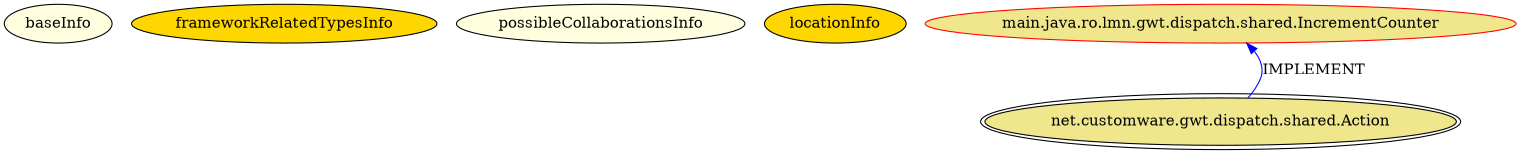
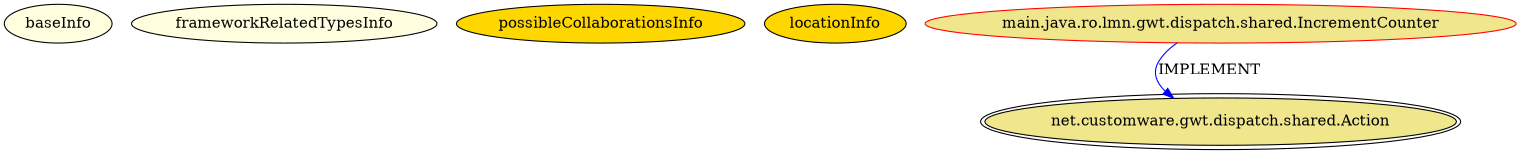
(284, 24) -> (284, 24)
(601, 24) -> (601, 24)
(1261, 76) -> (1157, 64)
